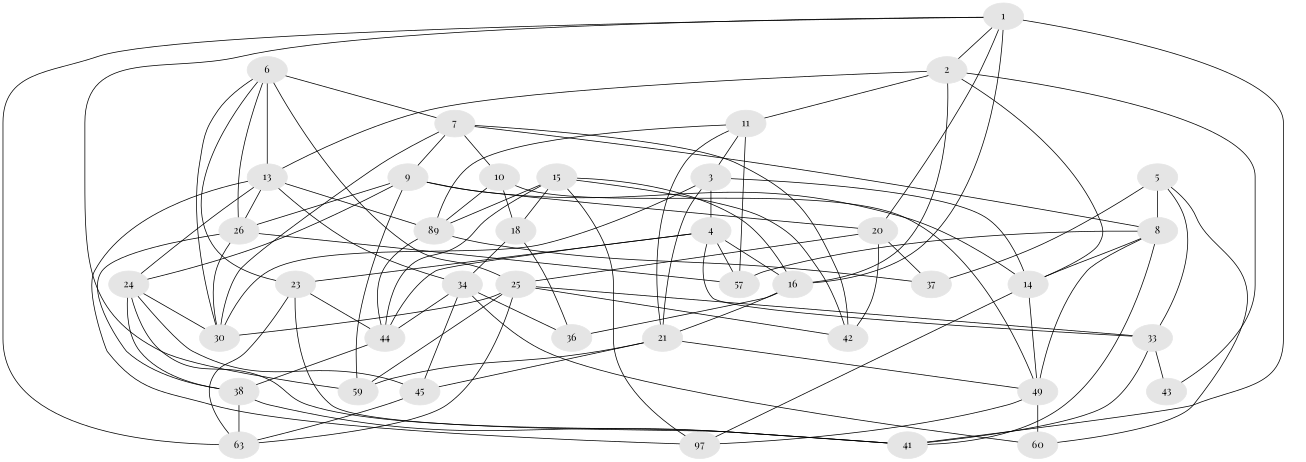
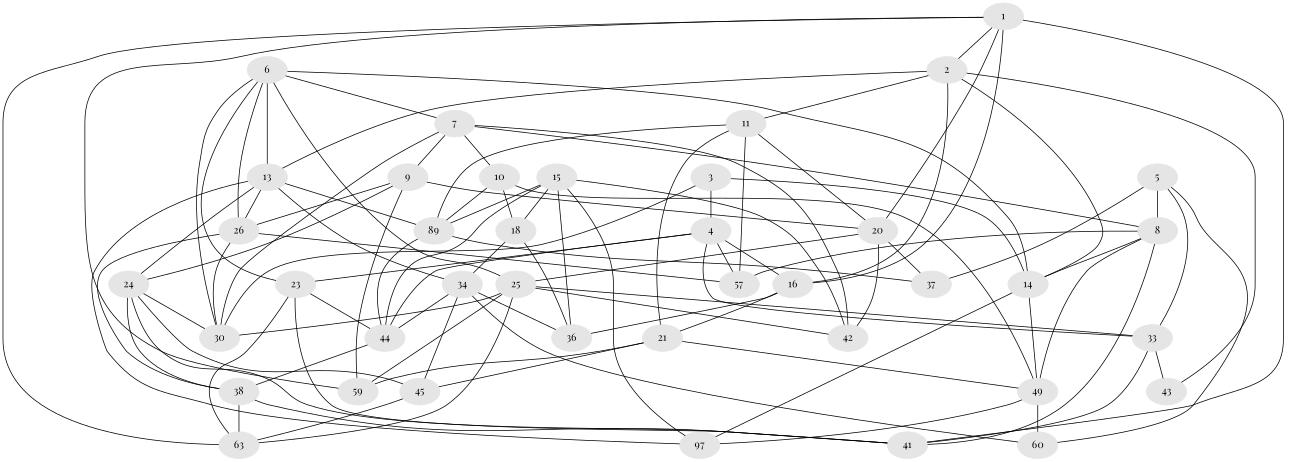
(728, 150) -> (812, 177)
(729, 192) -> (692, 97)
(723, 210) -> (565, 261)
(673, 254) -> none
